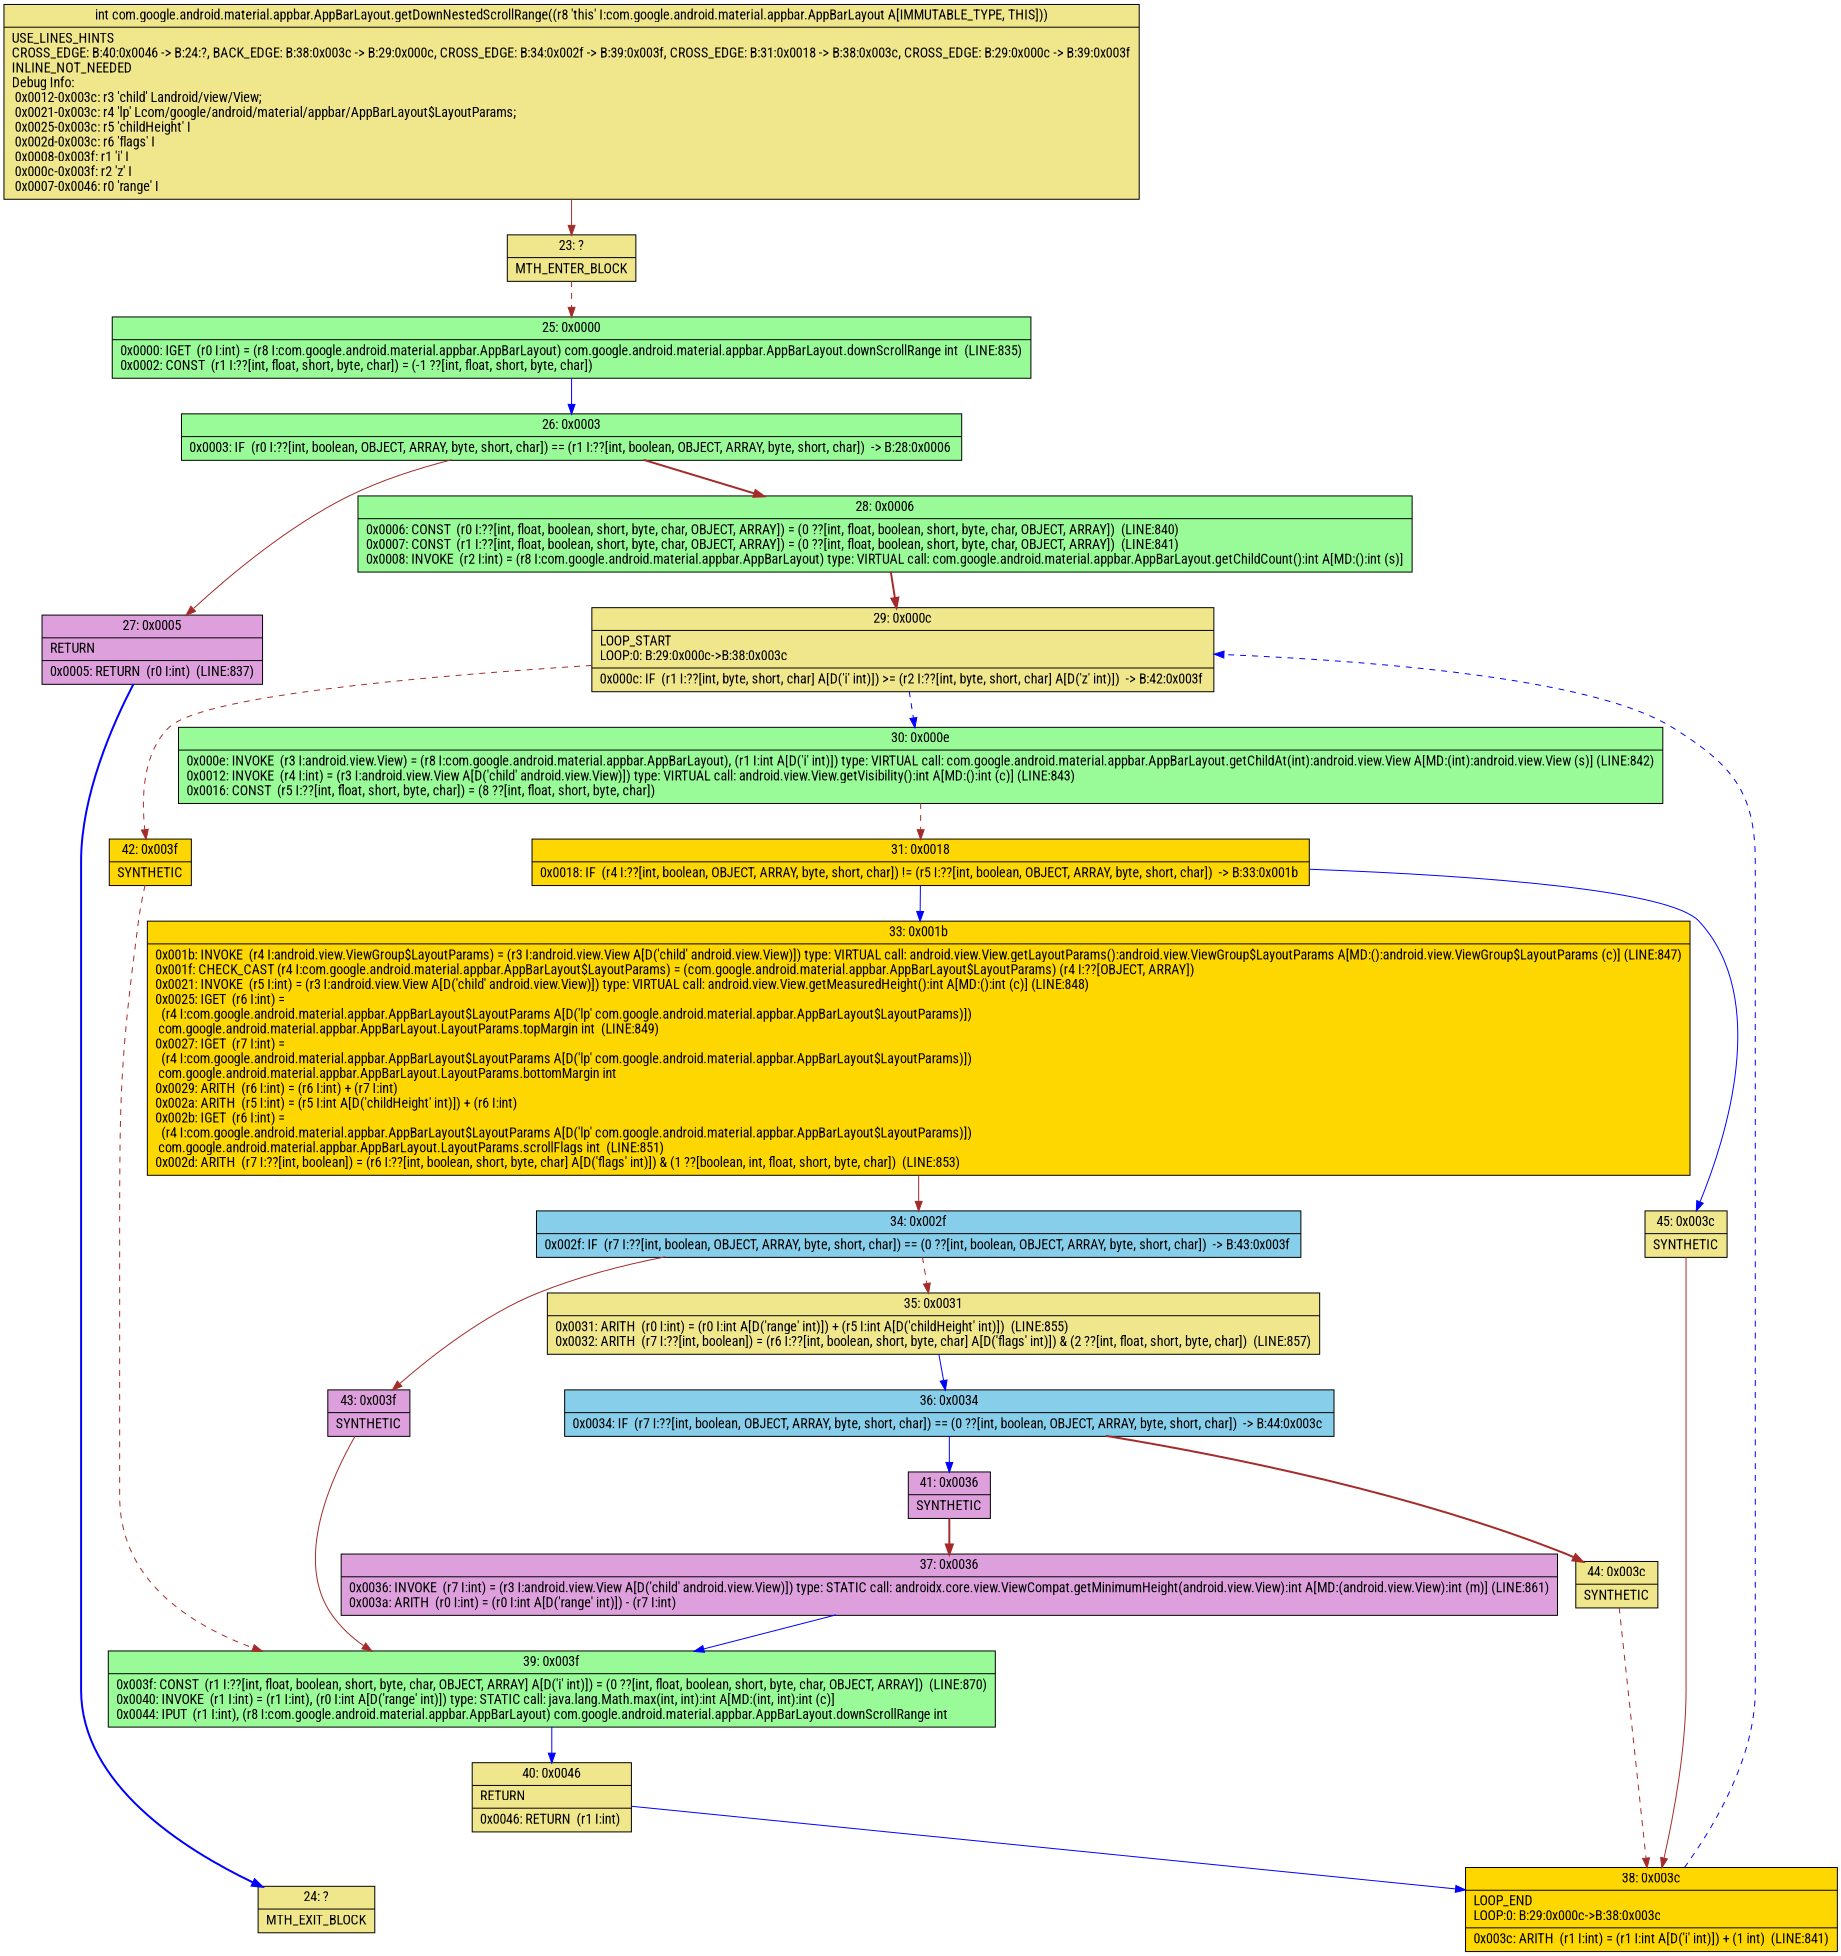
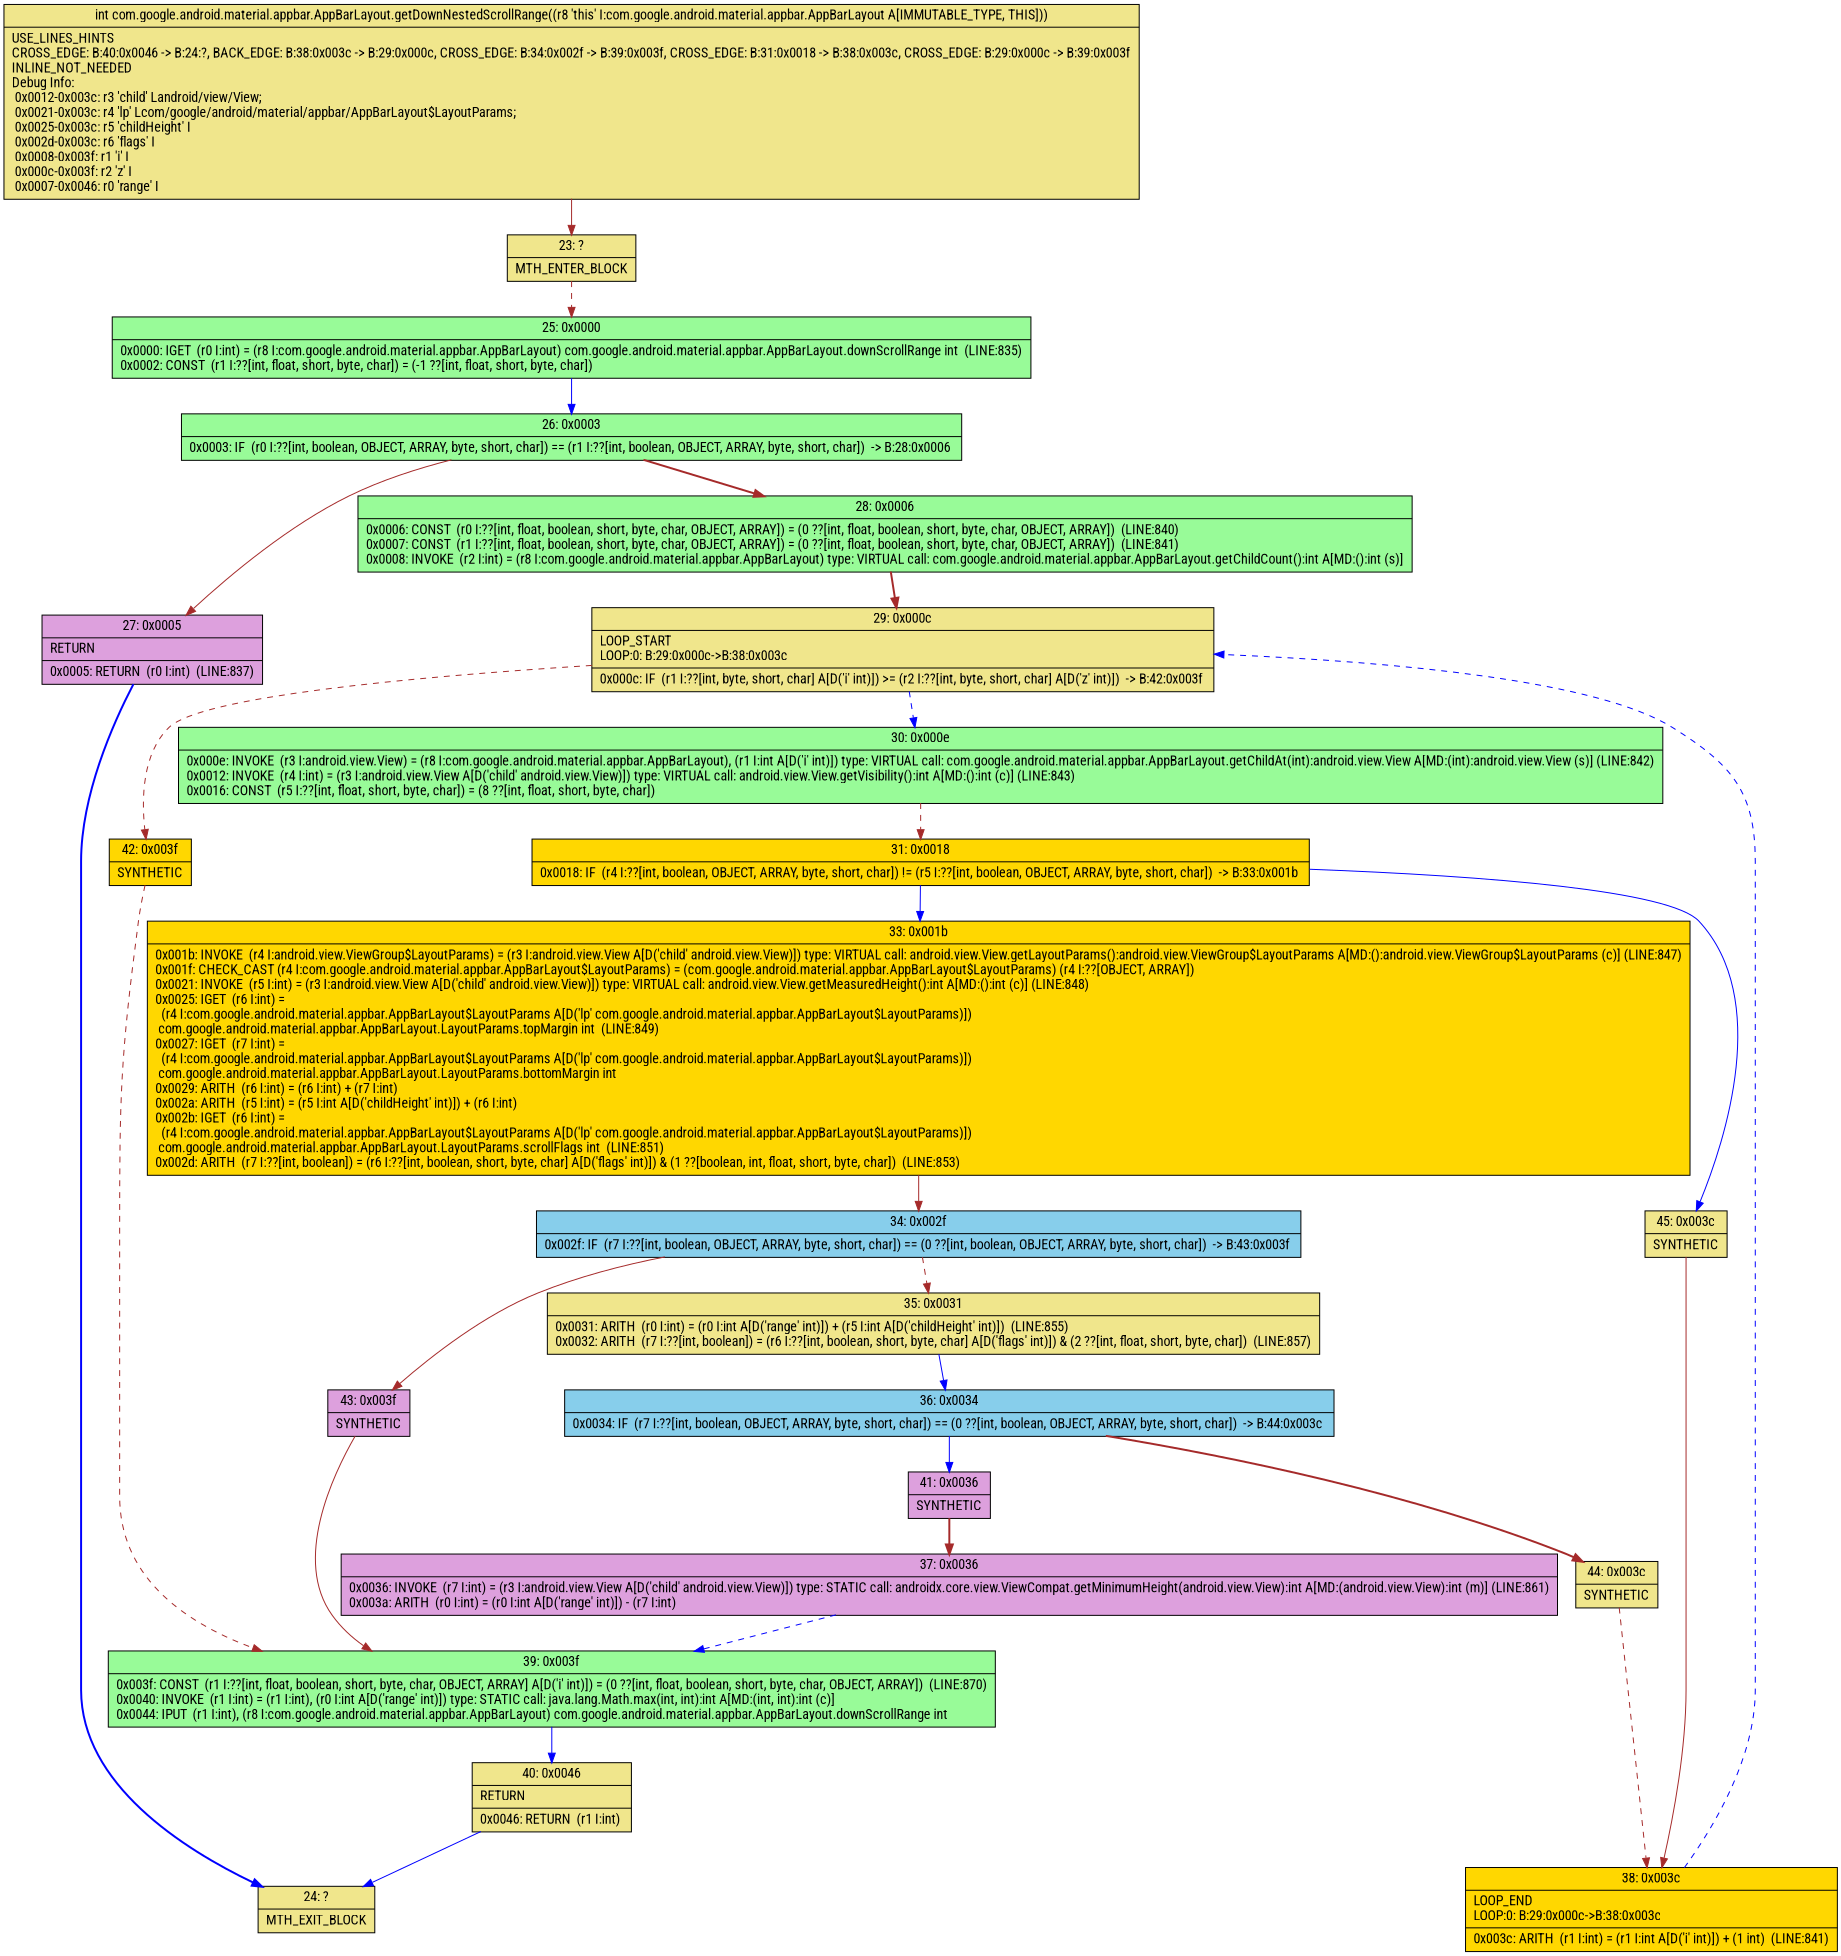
(770, 1632) -> (770, 1632)
(1044, 1848) -> (427, 1857)
